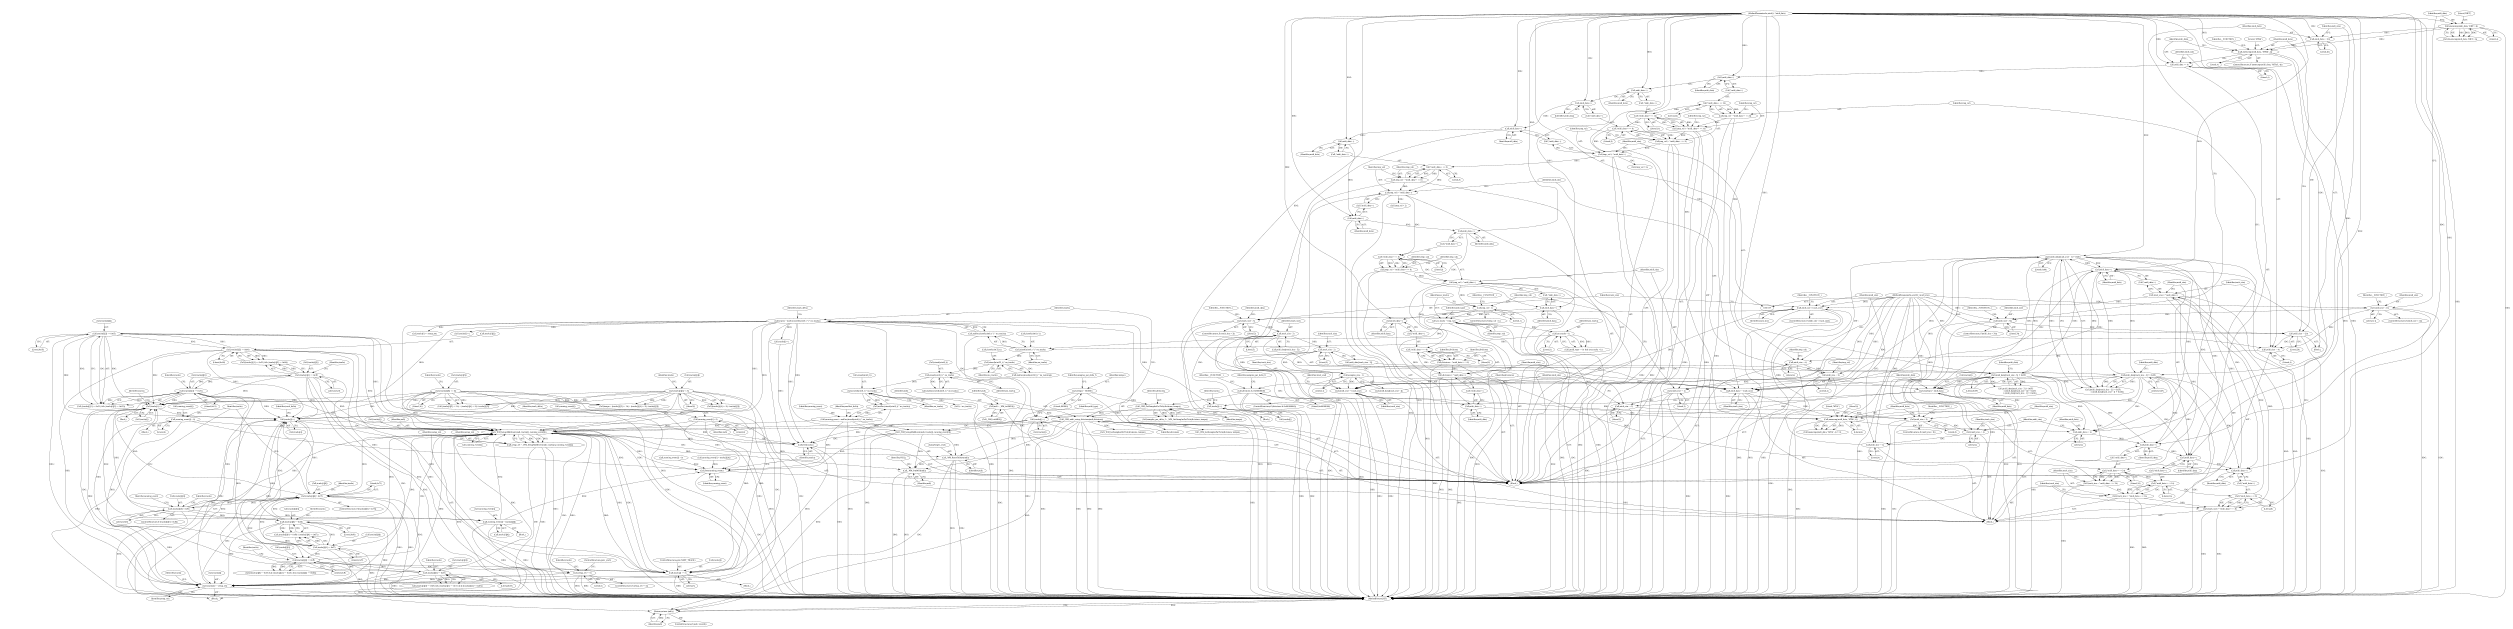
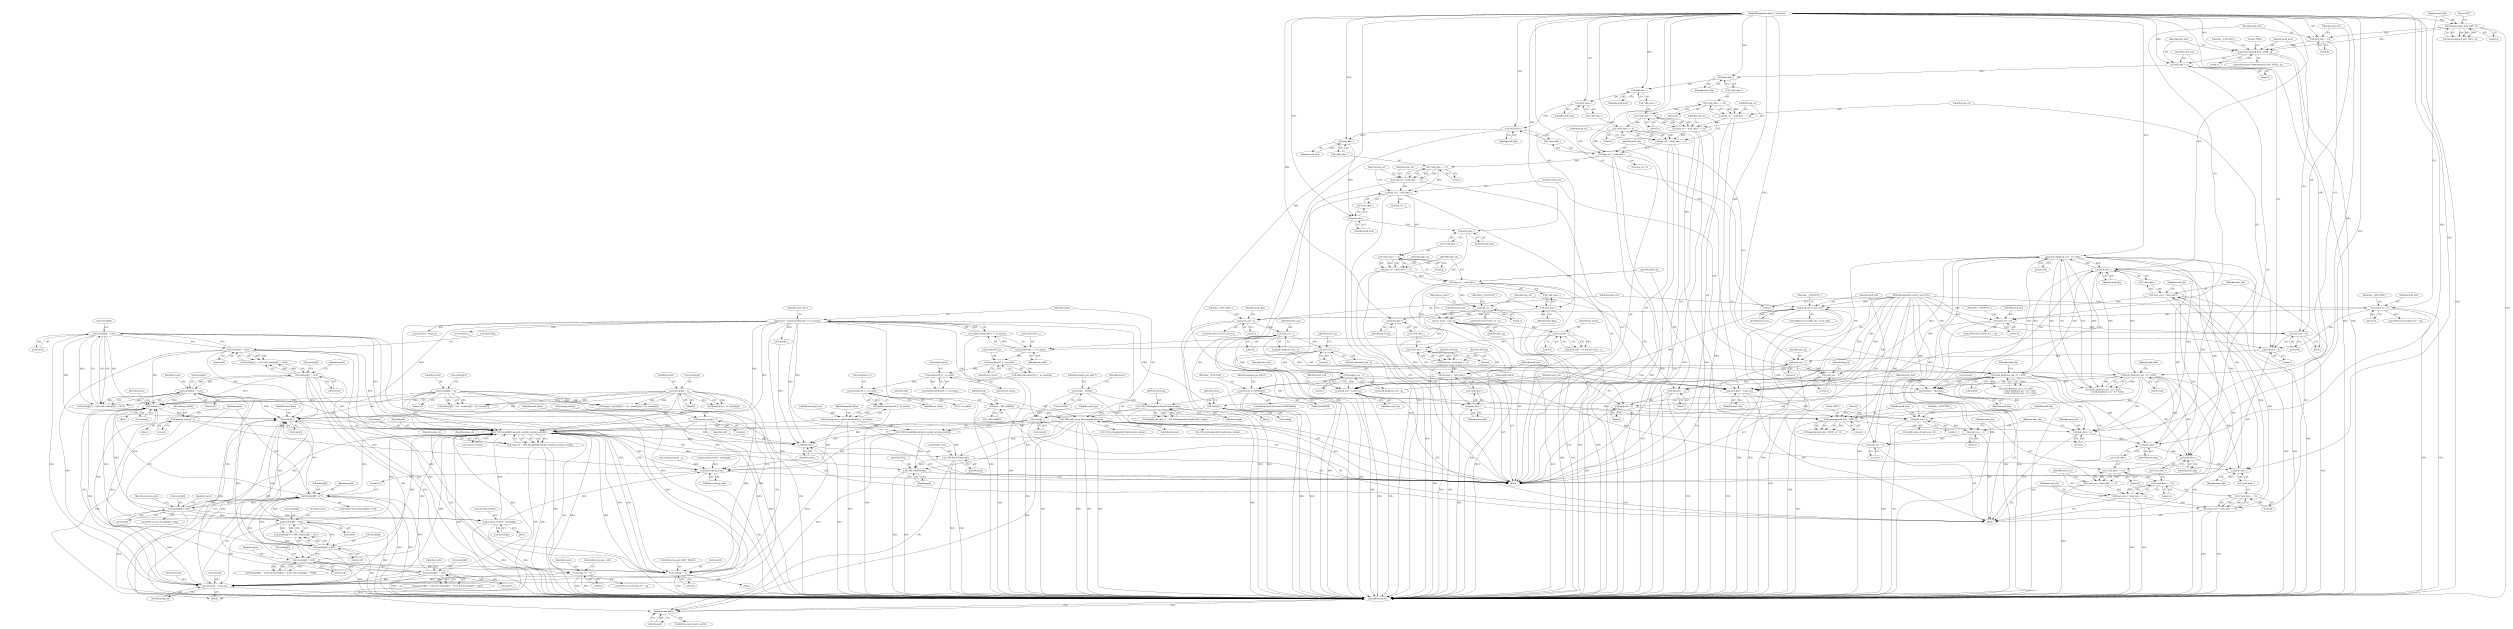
none -> (1343, 379)
(352, 493) -> (540, 474)
